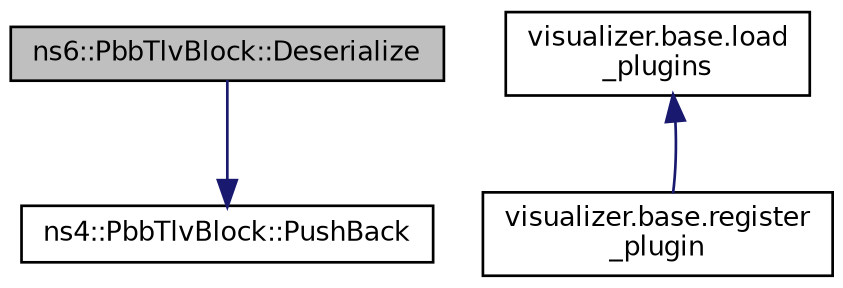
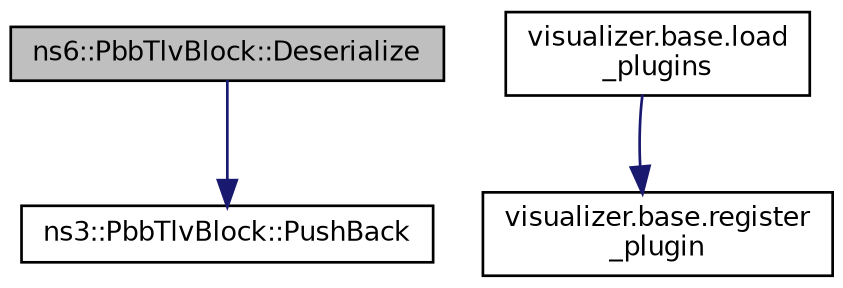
(676, 157) -> (640, 130)
(227, 234) -> (227, 234)
